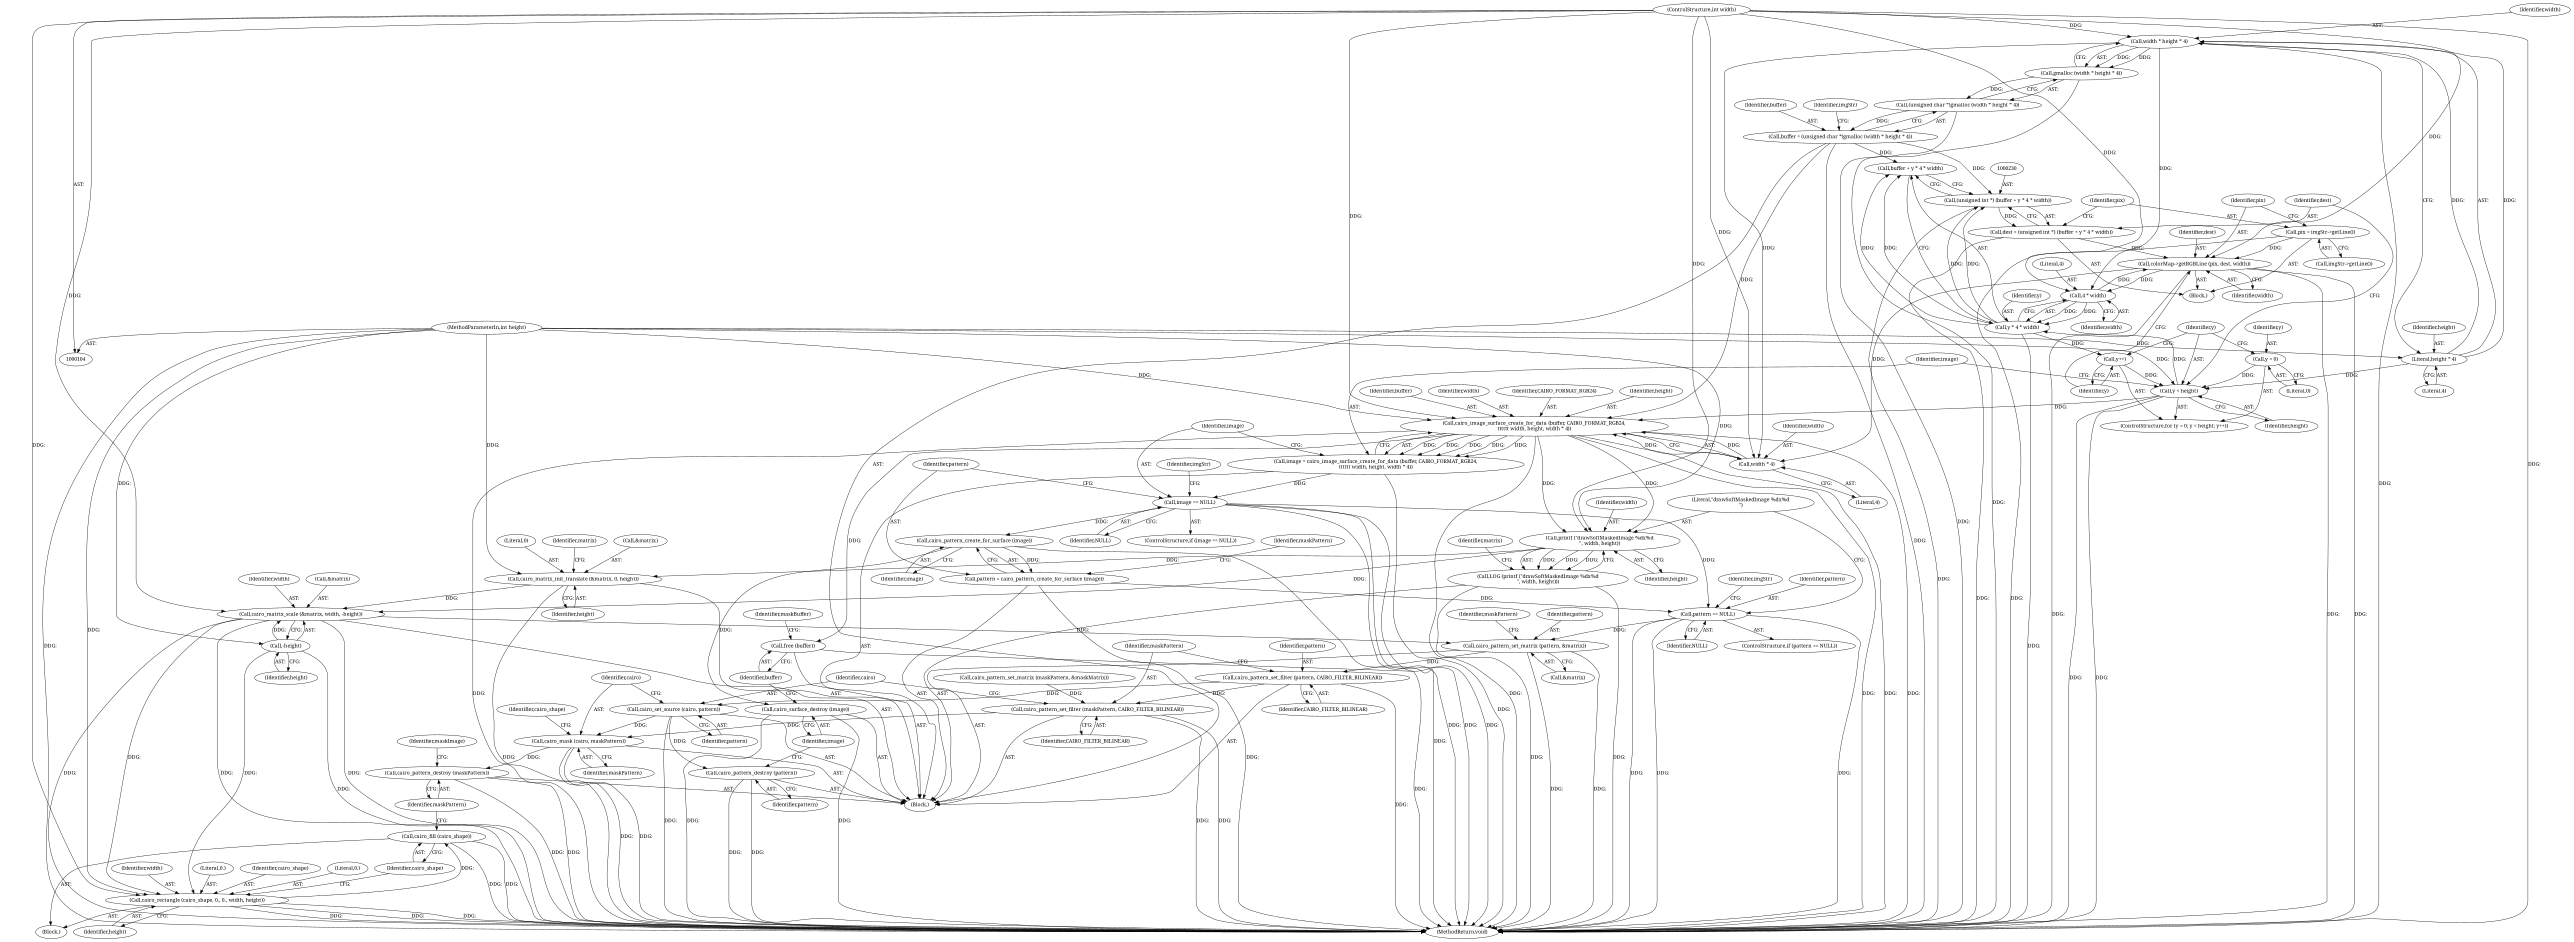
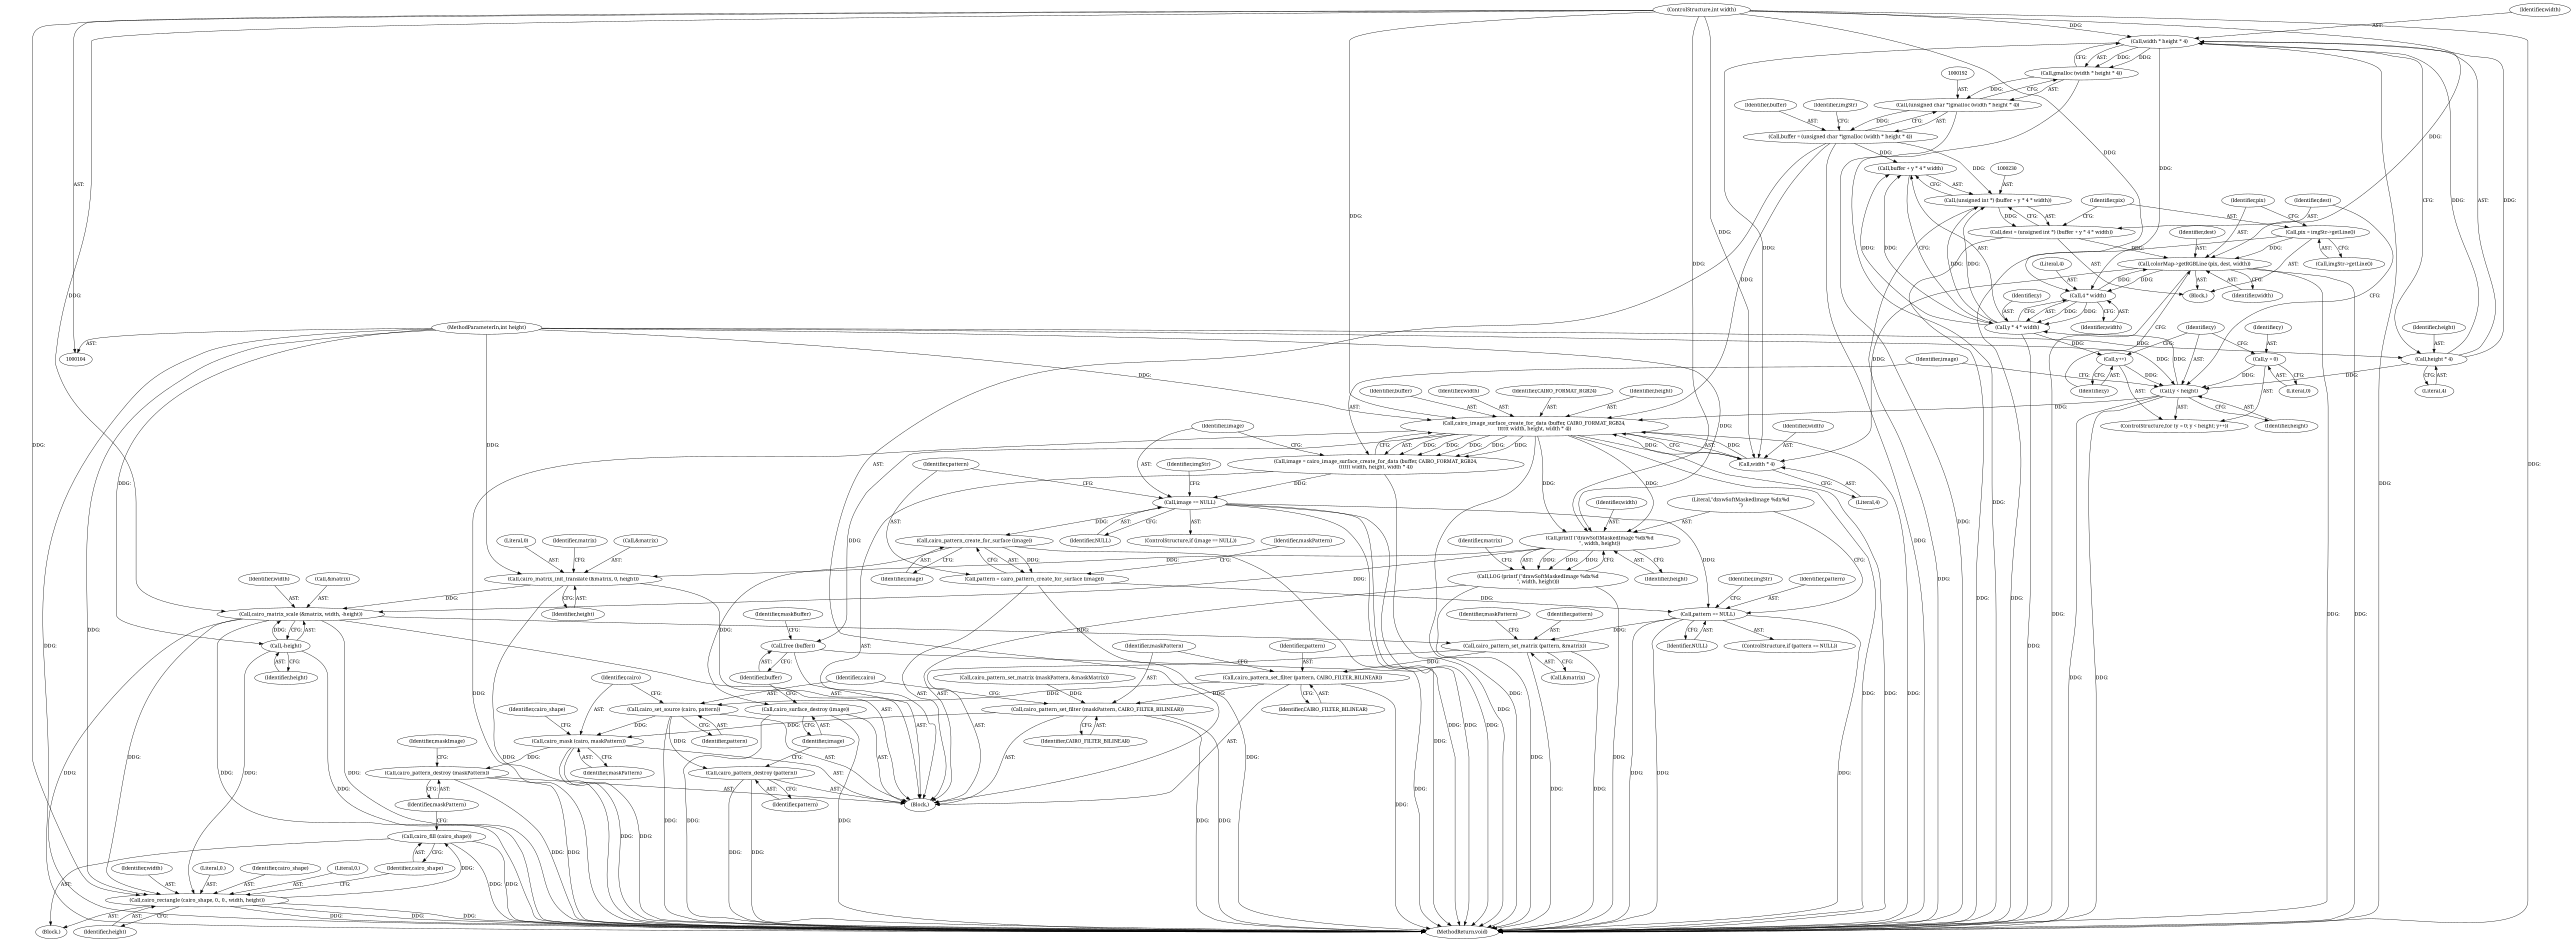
none -> (1958, 73)
(1958, 185) -> (1958, 185)
(2434, 359) -> (2434, 359)
